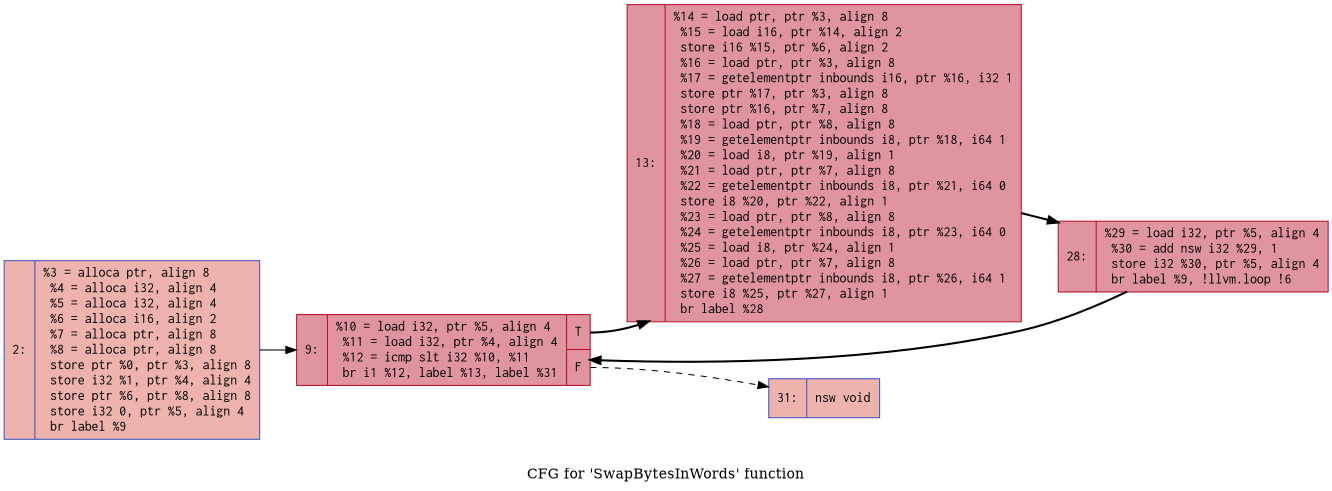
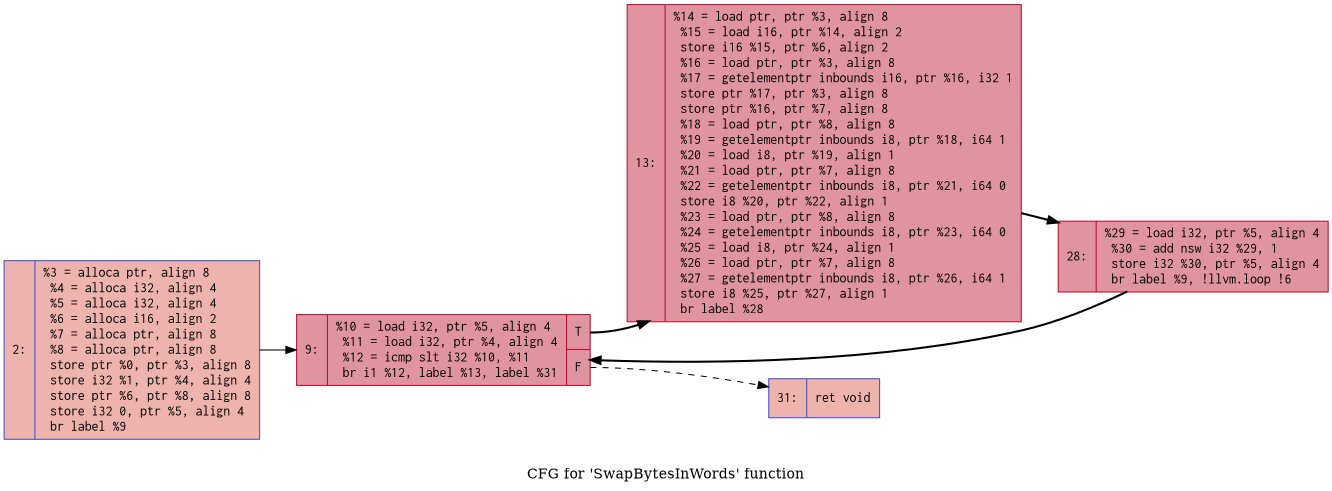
(843, 398) -> (843, 398)
